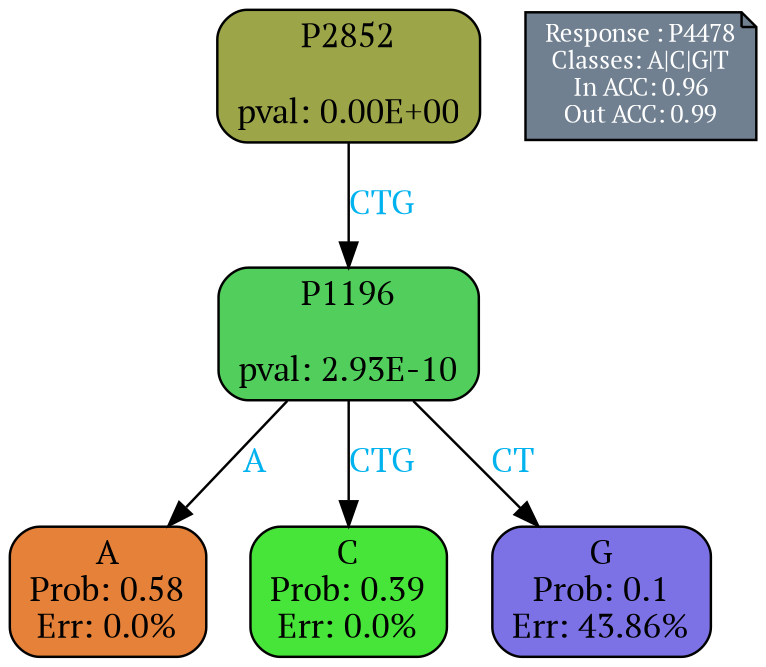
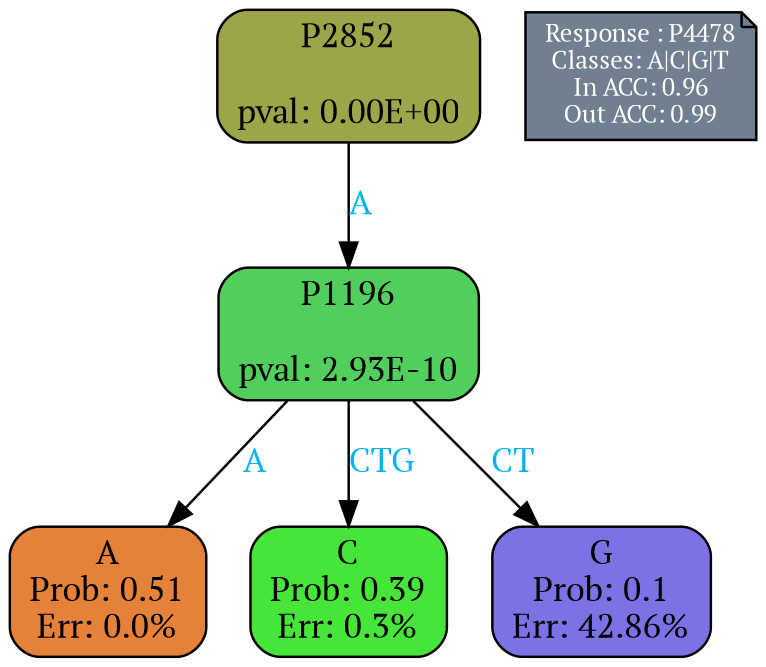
(383, 205) -> (361, 205)
(108, 592) -> (108, 592)
(349, 592) -> (349, 592)
(602, 592) -> (602, 592)
